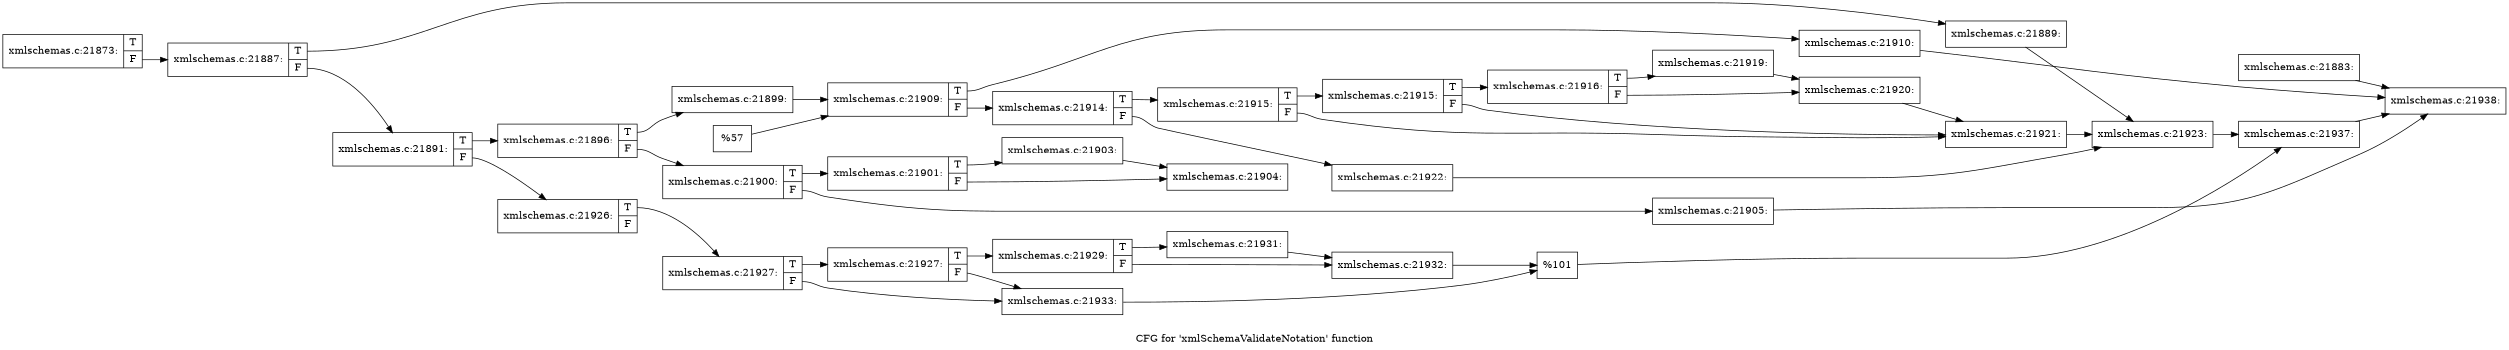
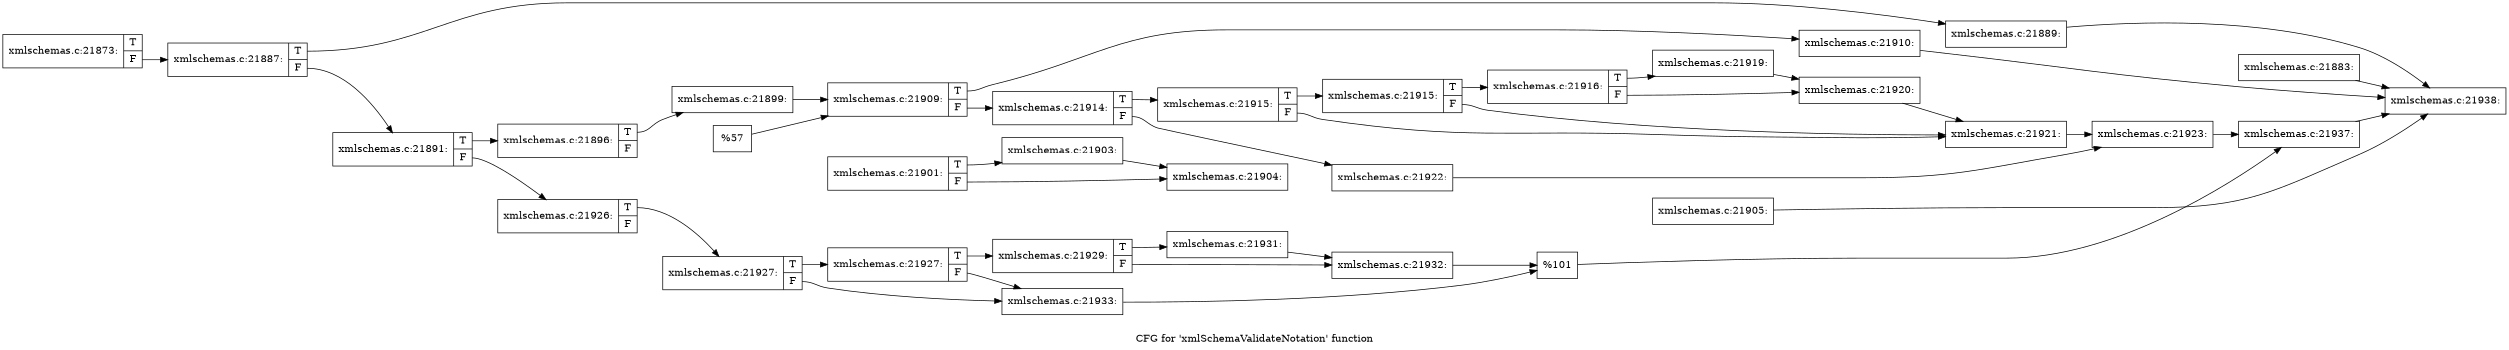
(2076, 82) -> (2251, 27)
(732, 182) -> none
